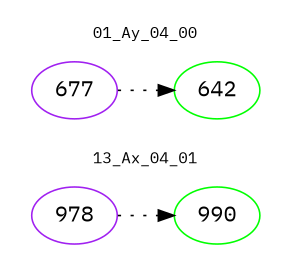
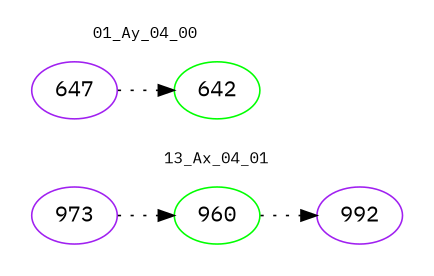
(74, 90) -> (74, 90)
(74, 216) -> (74, 216)
(217, 216) -> (217, 216)
none -> (360, 216)
